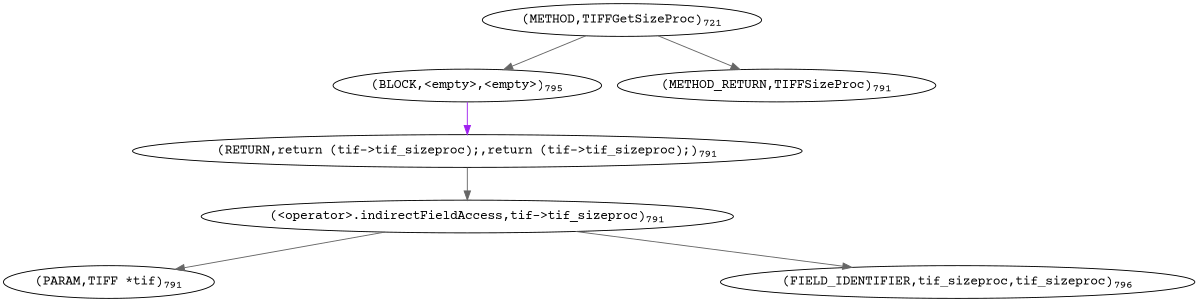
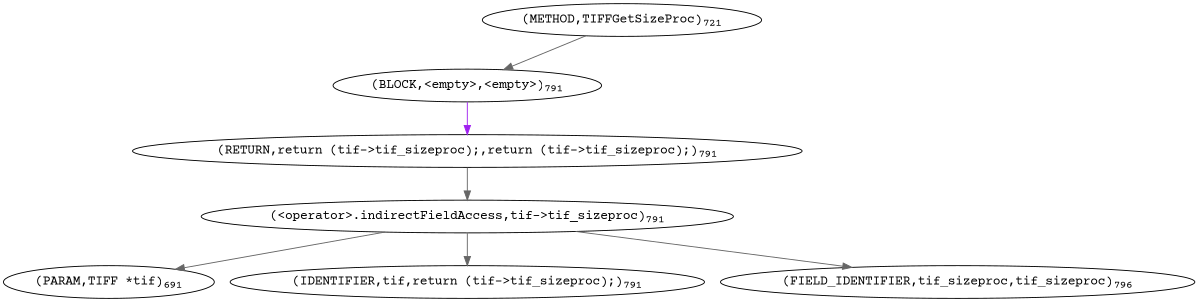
(554, 84) -> (554, 84)
(777, 86) -> none
(173, 281) -> (173, 281)
none -> (467, 282)
